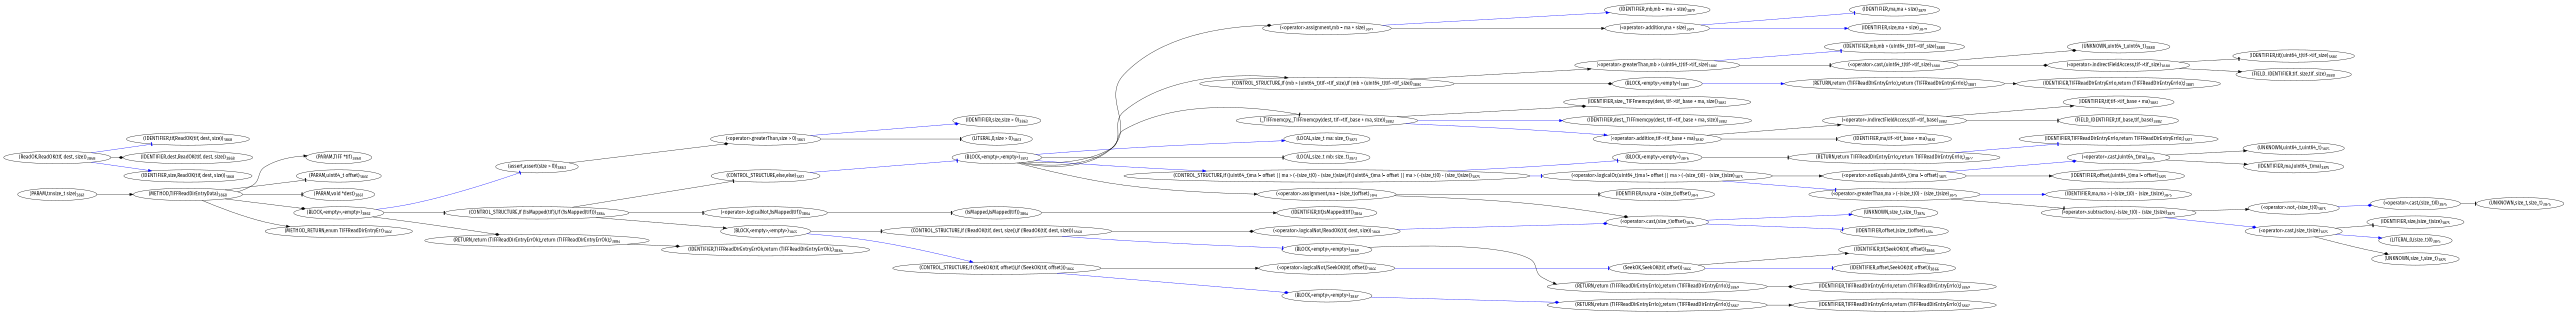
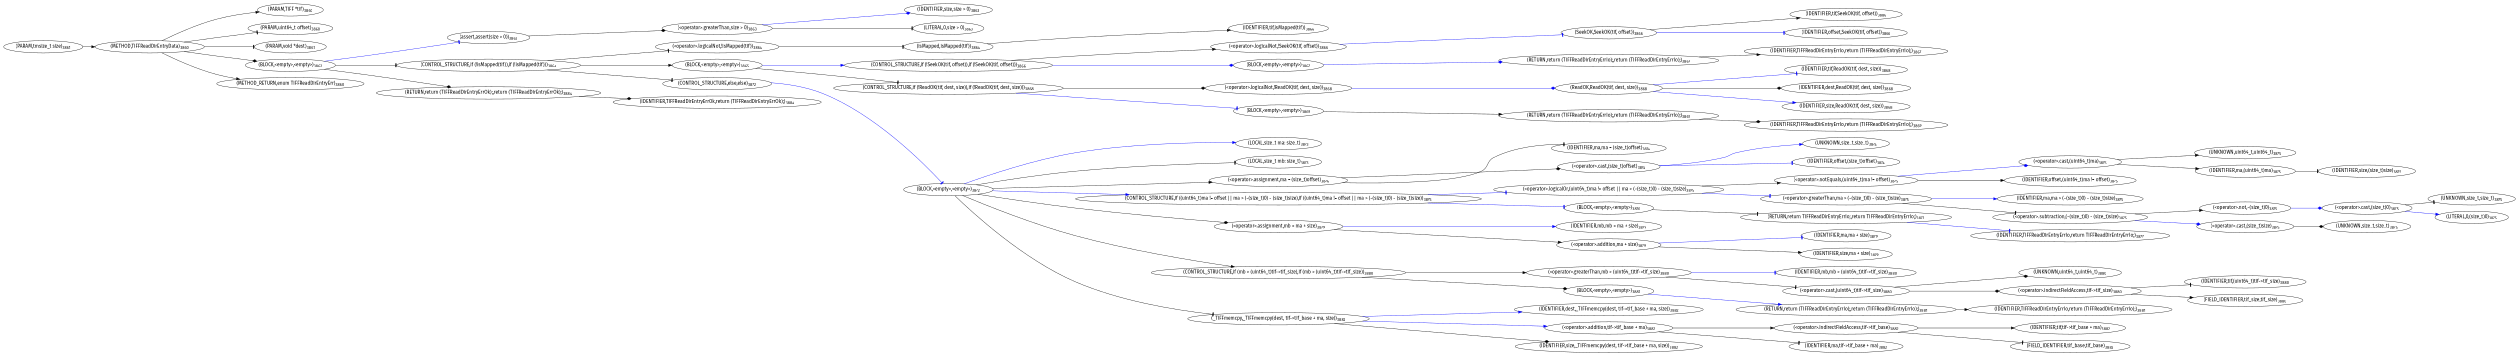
(1777, 28) -> (1728, 250)
(1500, 226) -> (1451, 88)
(2354, 227) -> (2306, 171)
(2357, 236) -> (2420, 213)
(1930, 249) -> (1882, 14)
